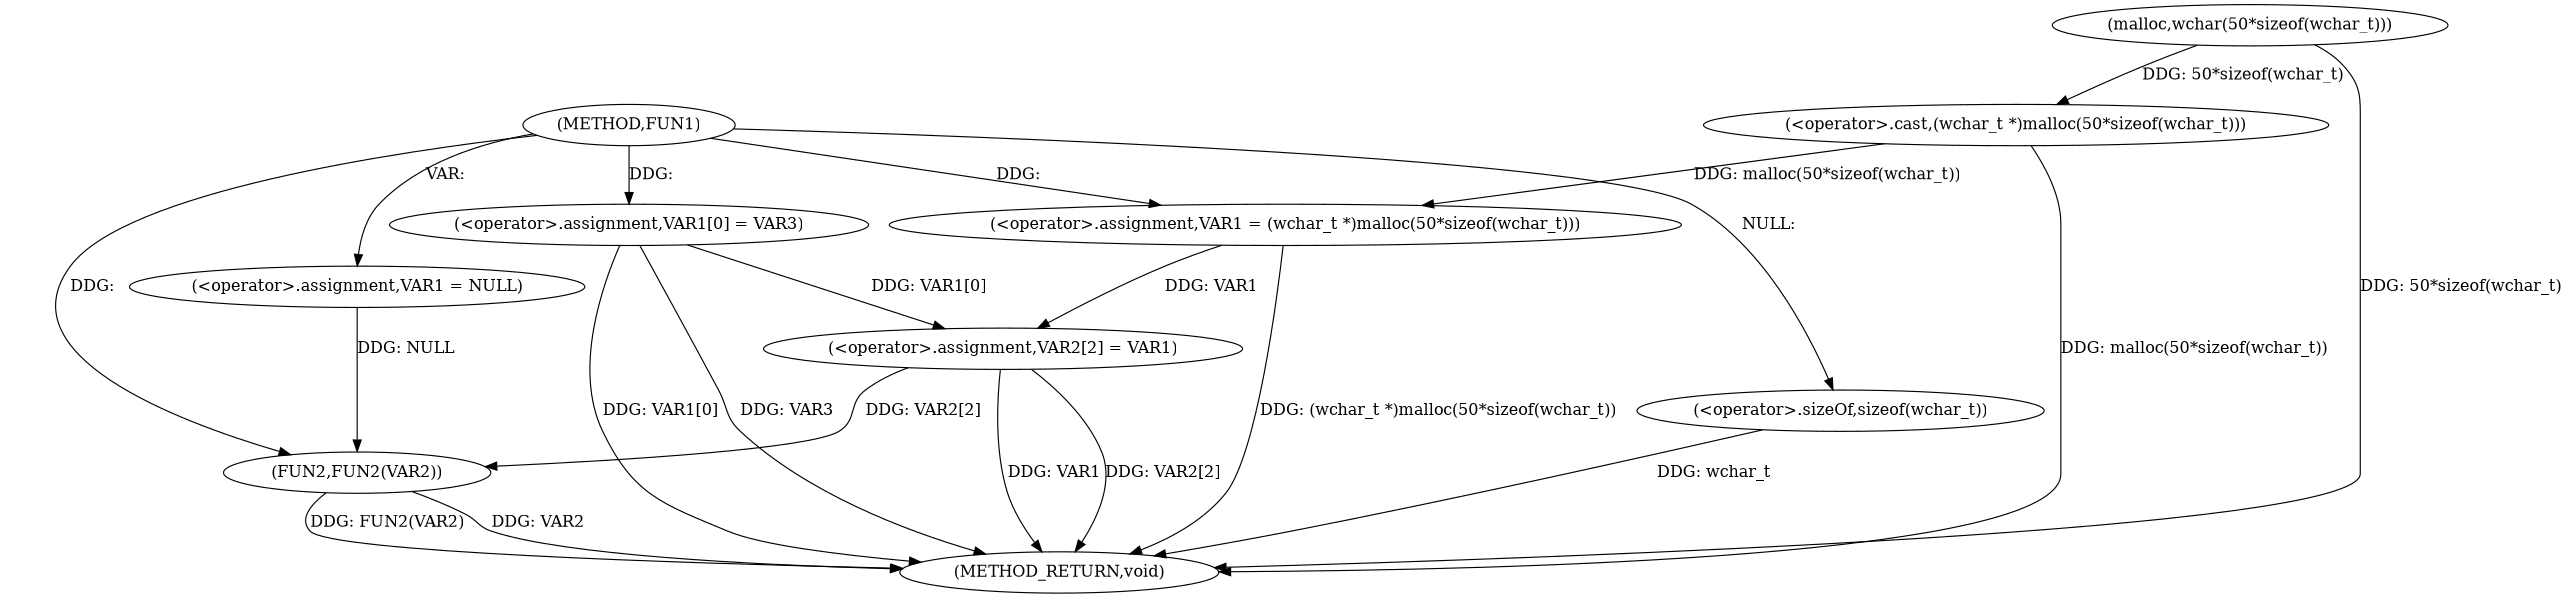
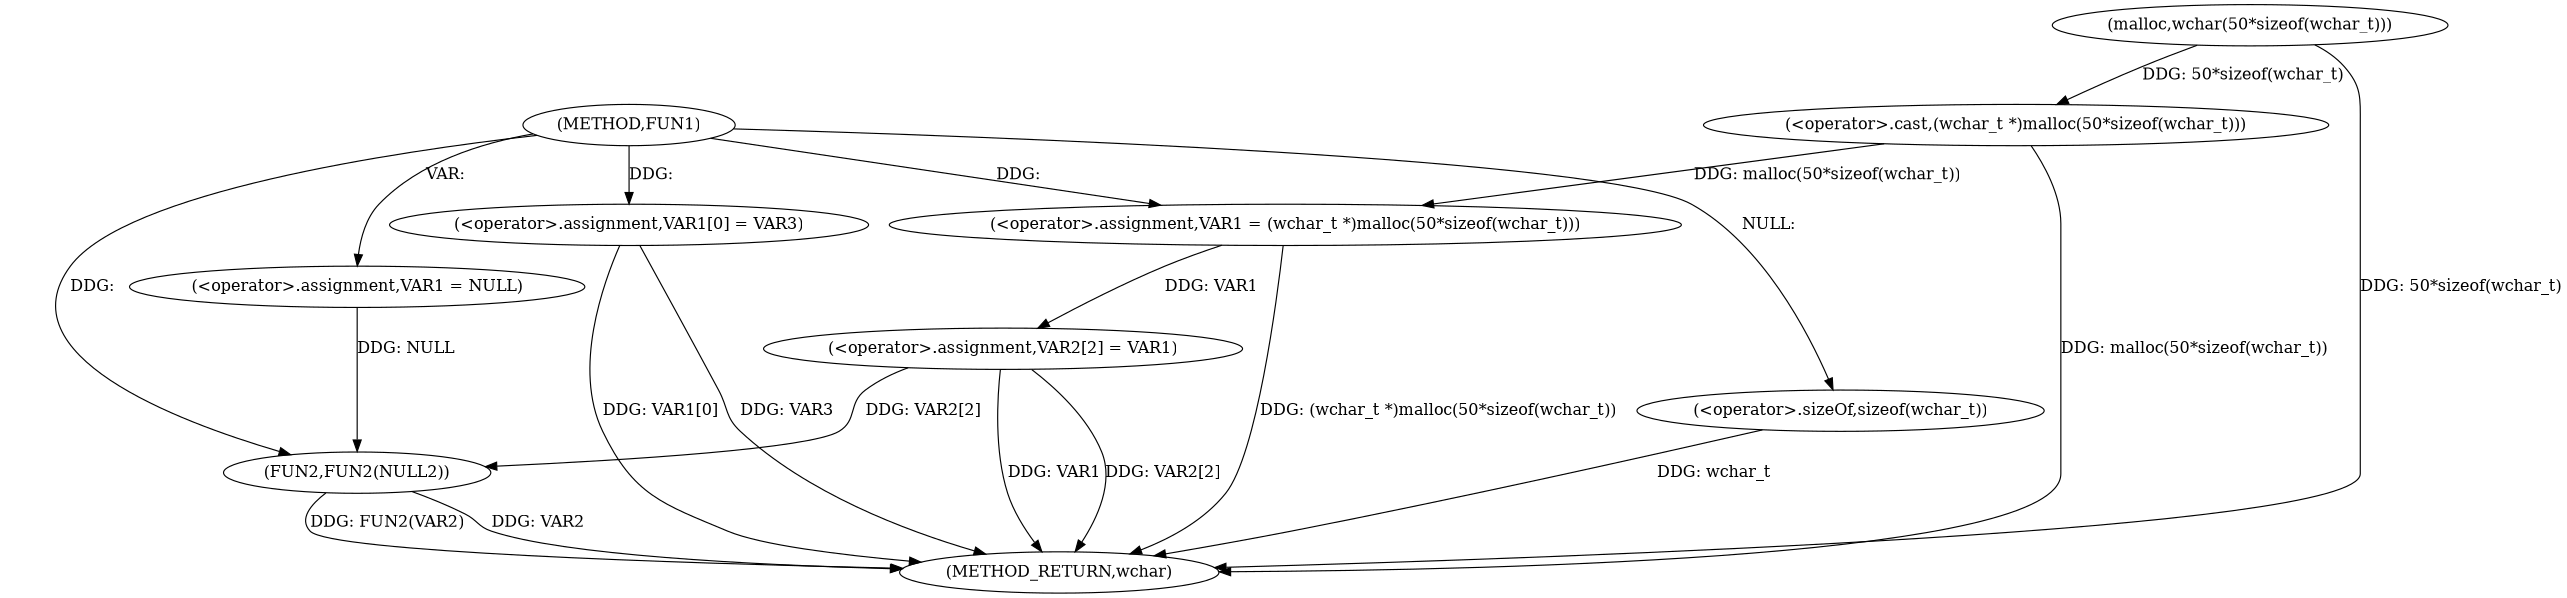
(811, 285) -> none
(357, 473) -> (357, 473)
(1059, 572) -> (1059, 572)
